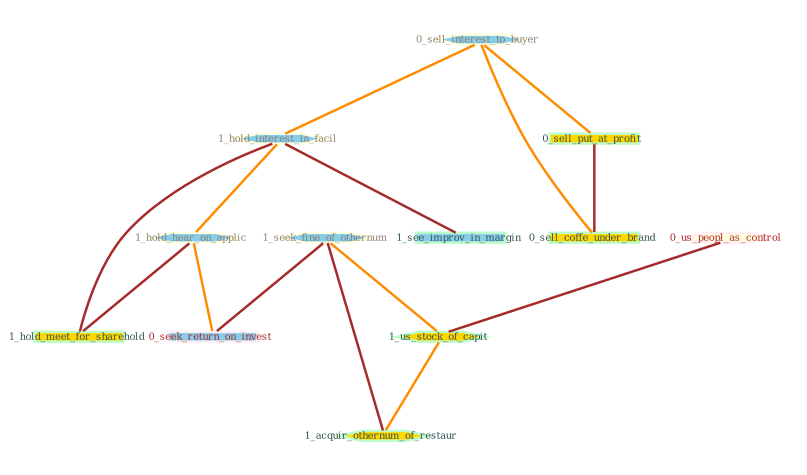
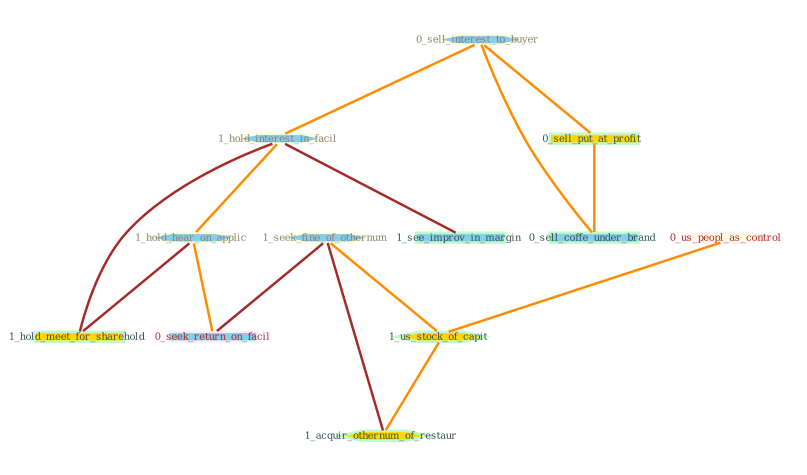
(594, 188) -> (594, 188)
(594, 238) -> (594, 238)
(585, 287) -> (585, 287)
(213, 337) -> (213, 337)
